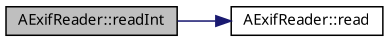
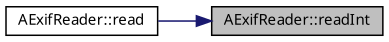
(197, 21) -> (177, 21)
